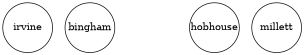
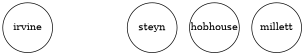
(90, 28) -> none
none -> (152, 28)
